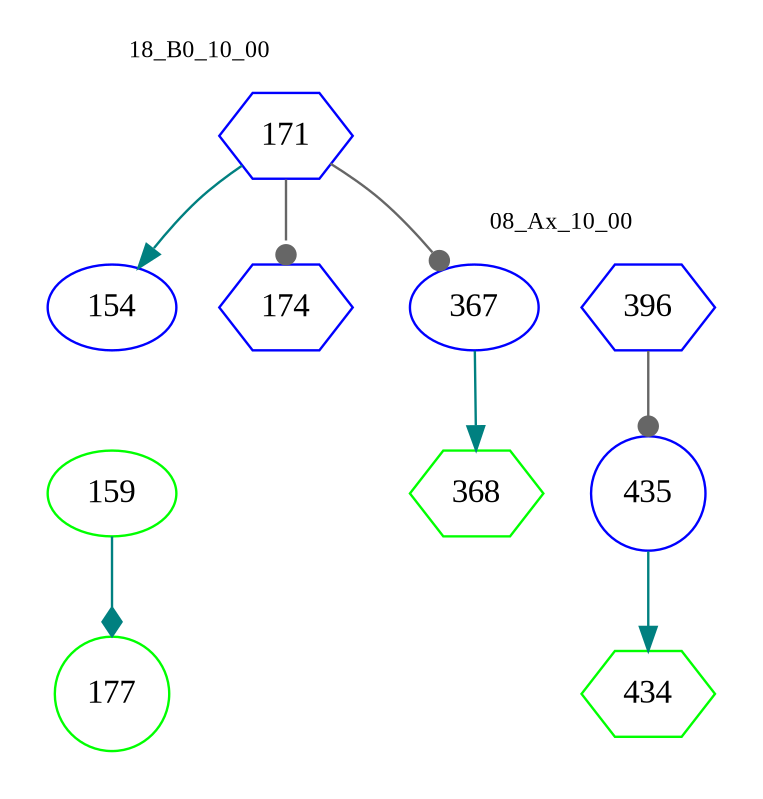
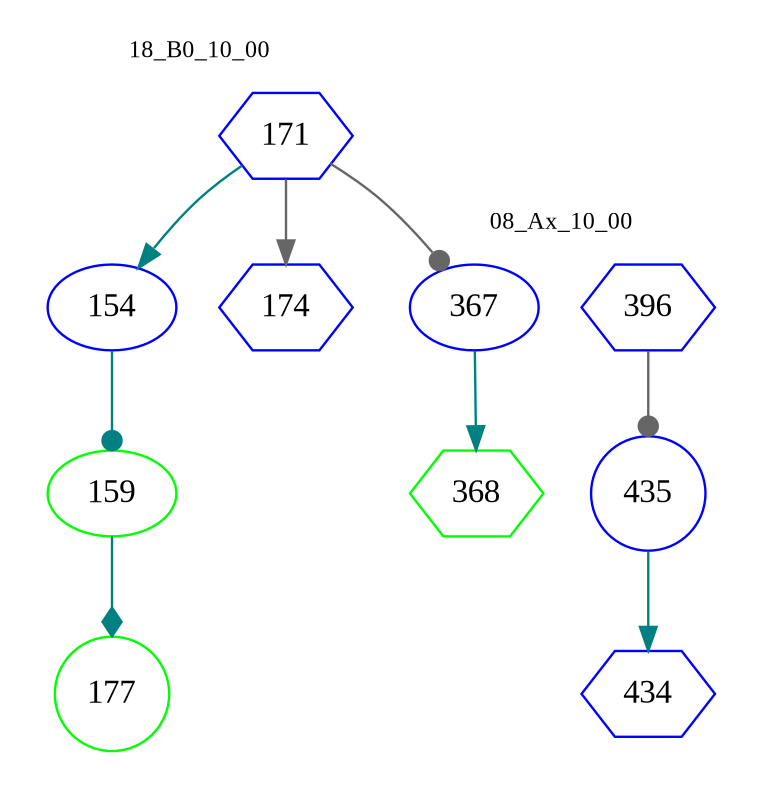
(286, 210) -> (286, 210)
none -> (112, 391)
(648, 694) -> (648, 694)
